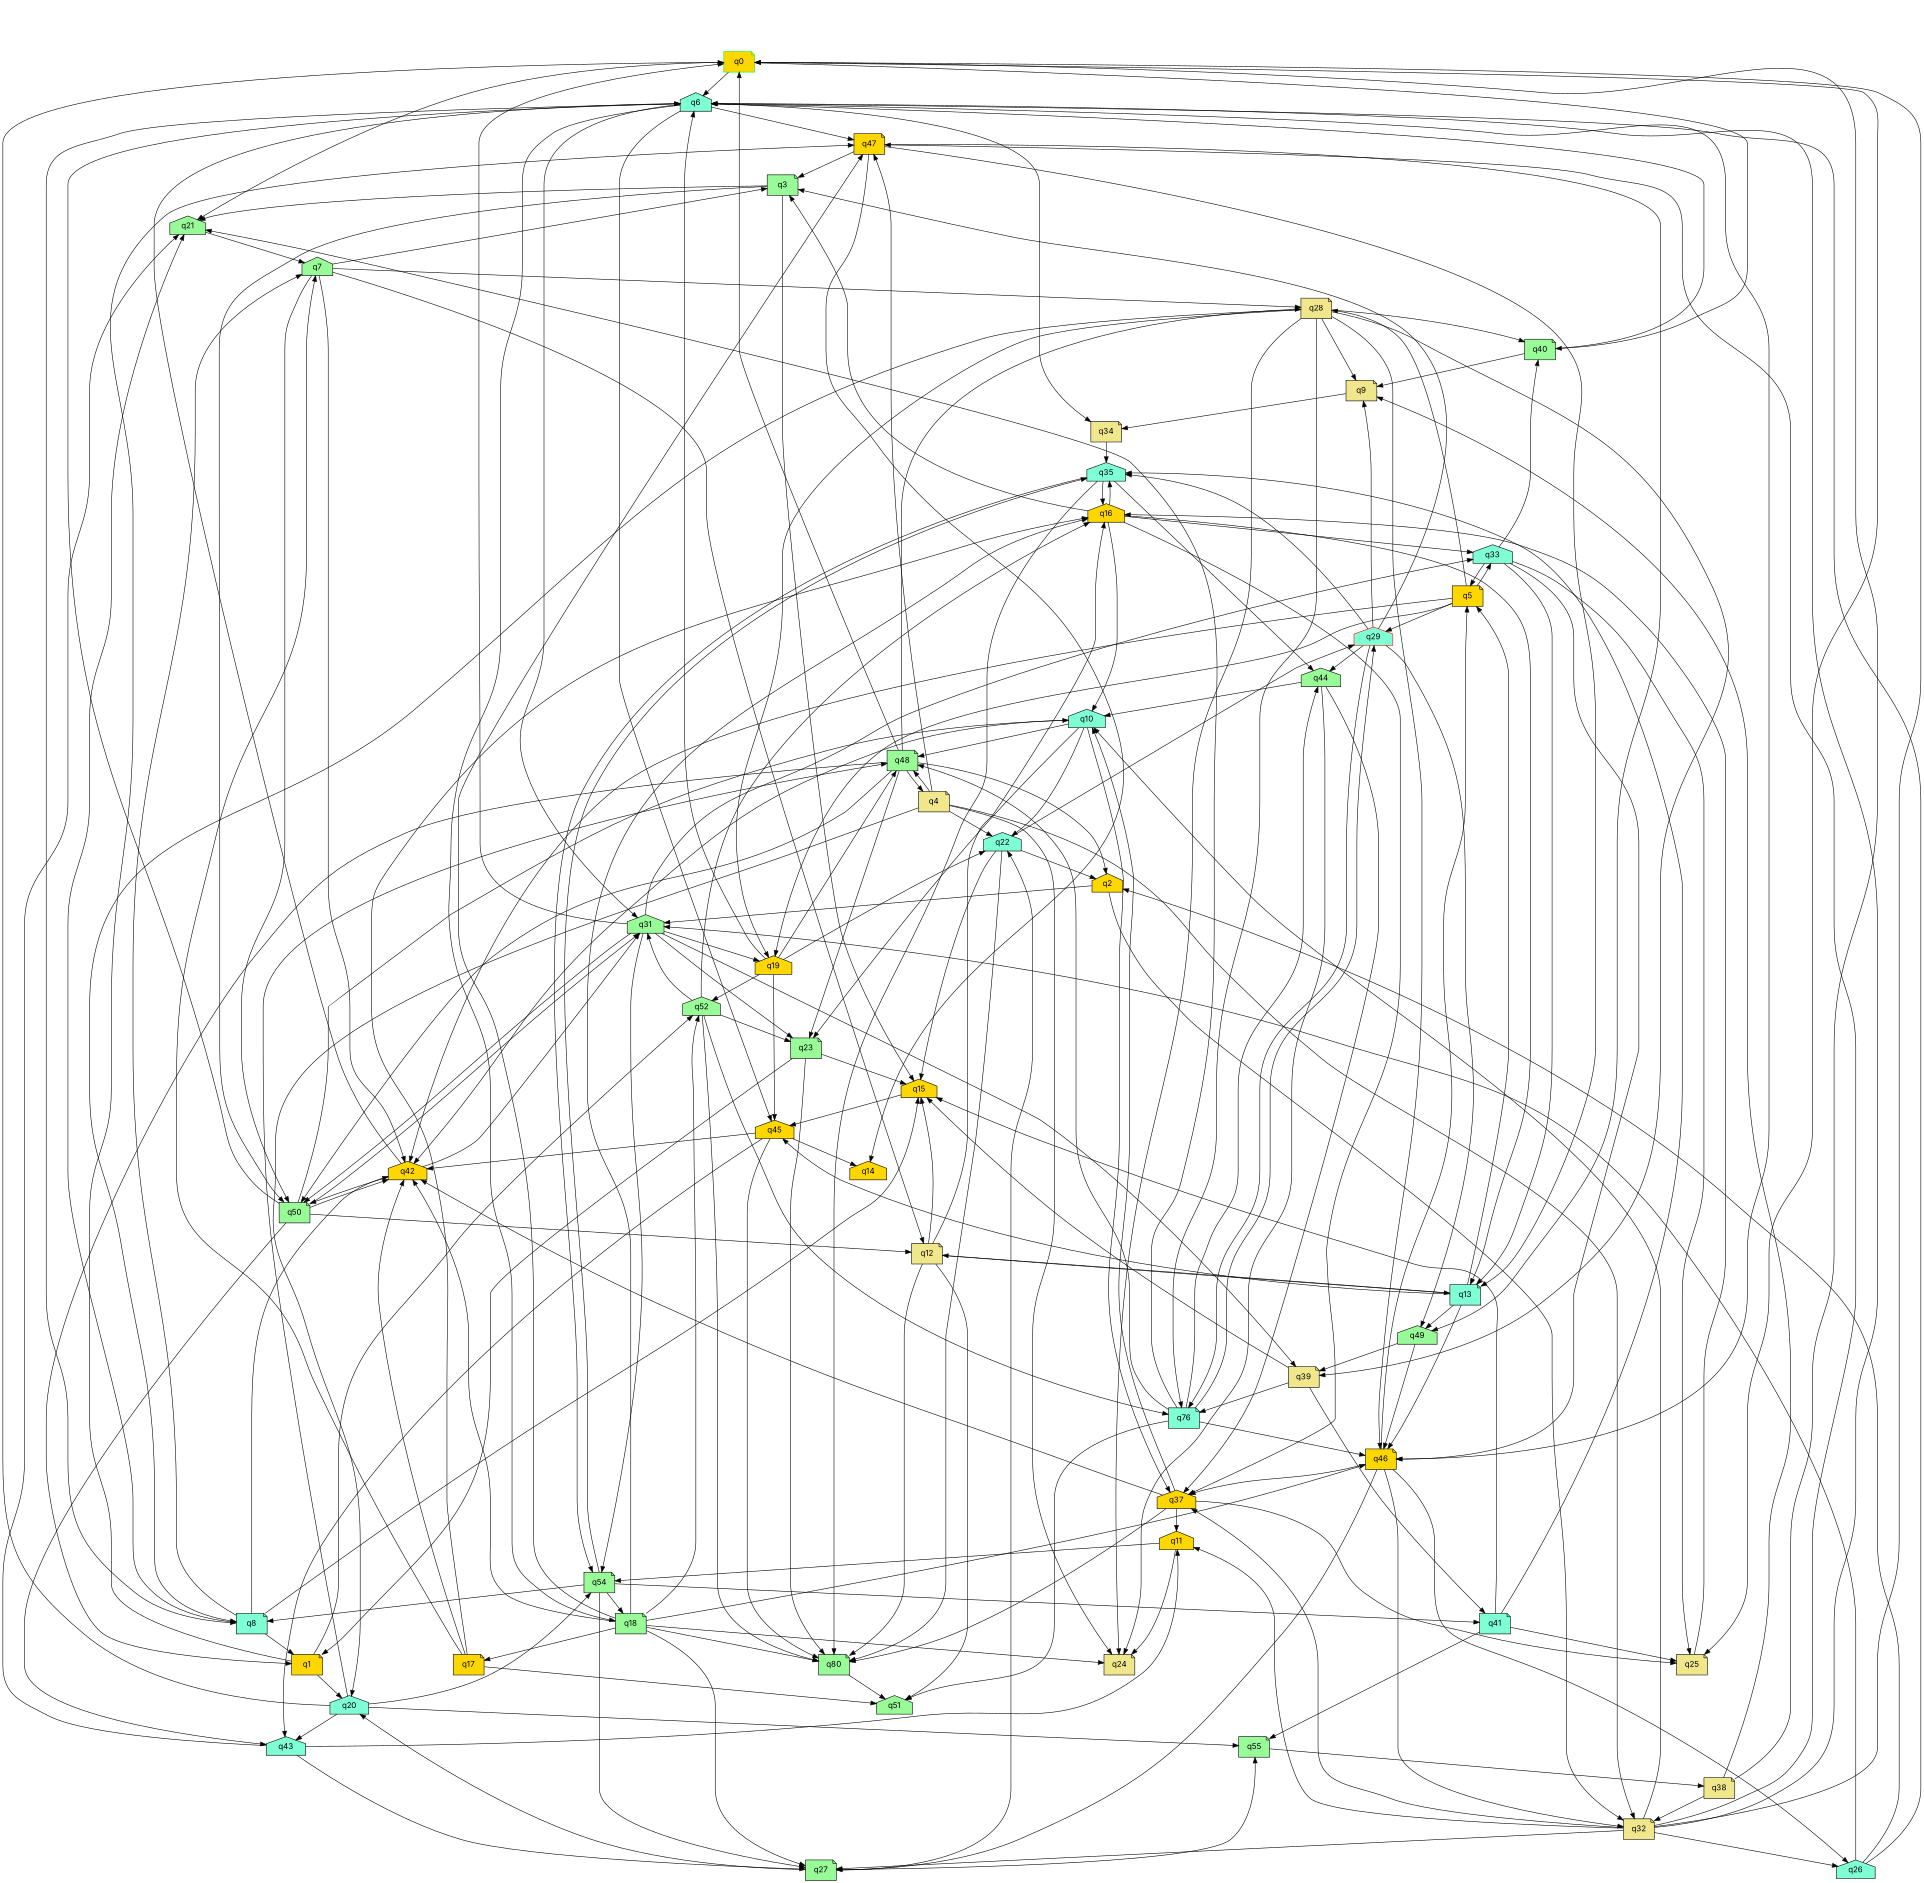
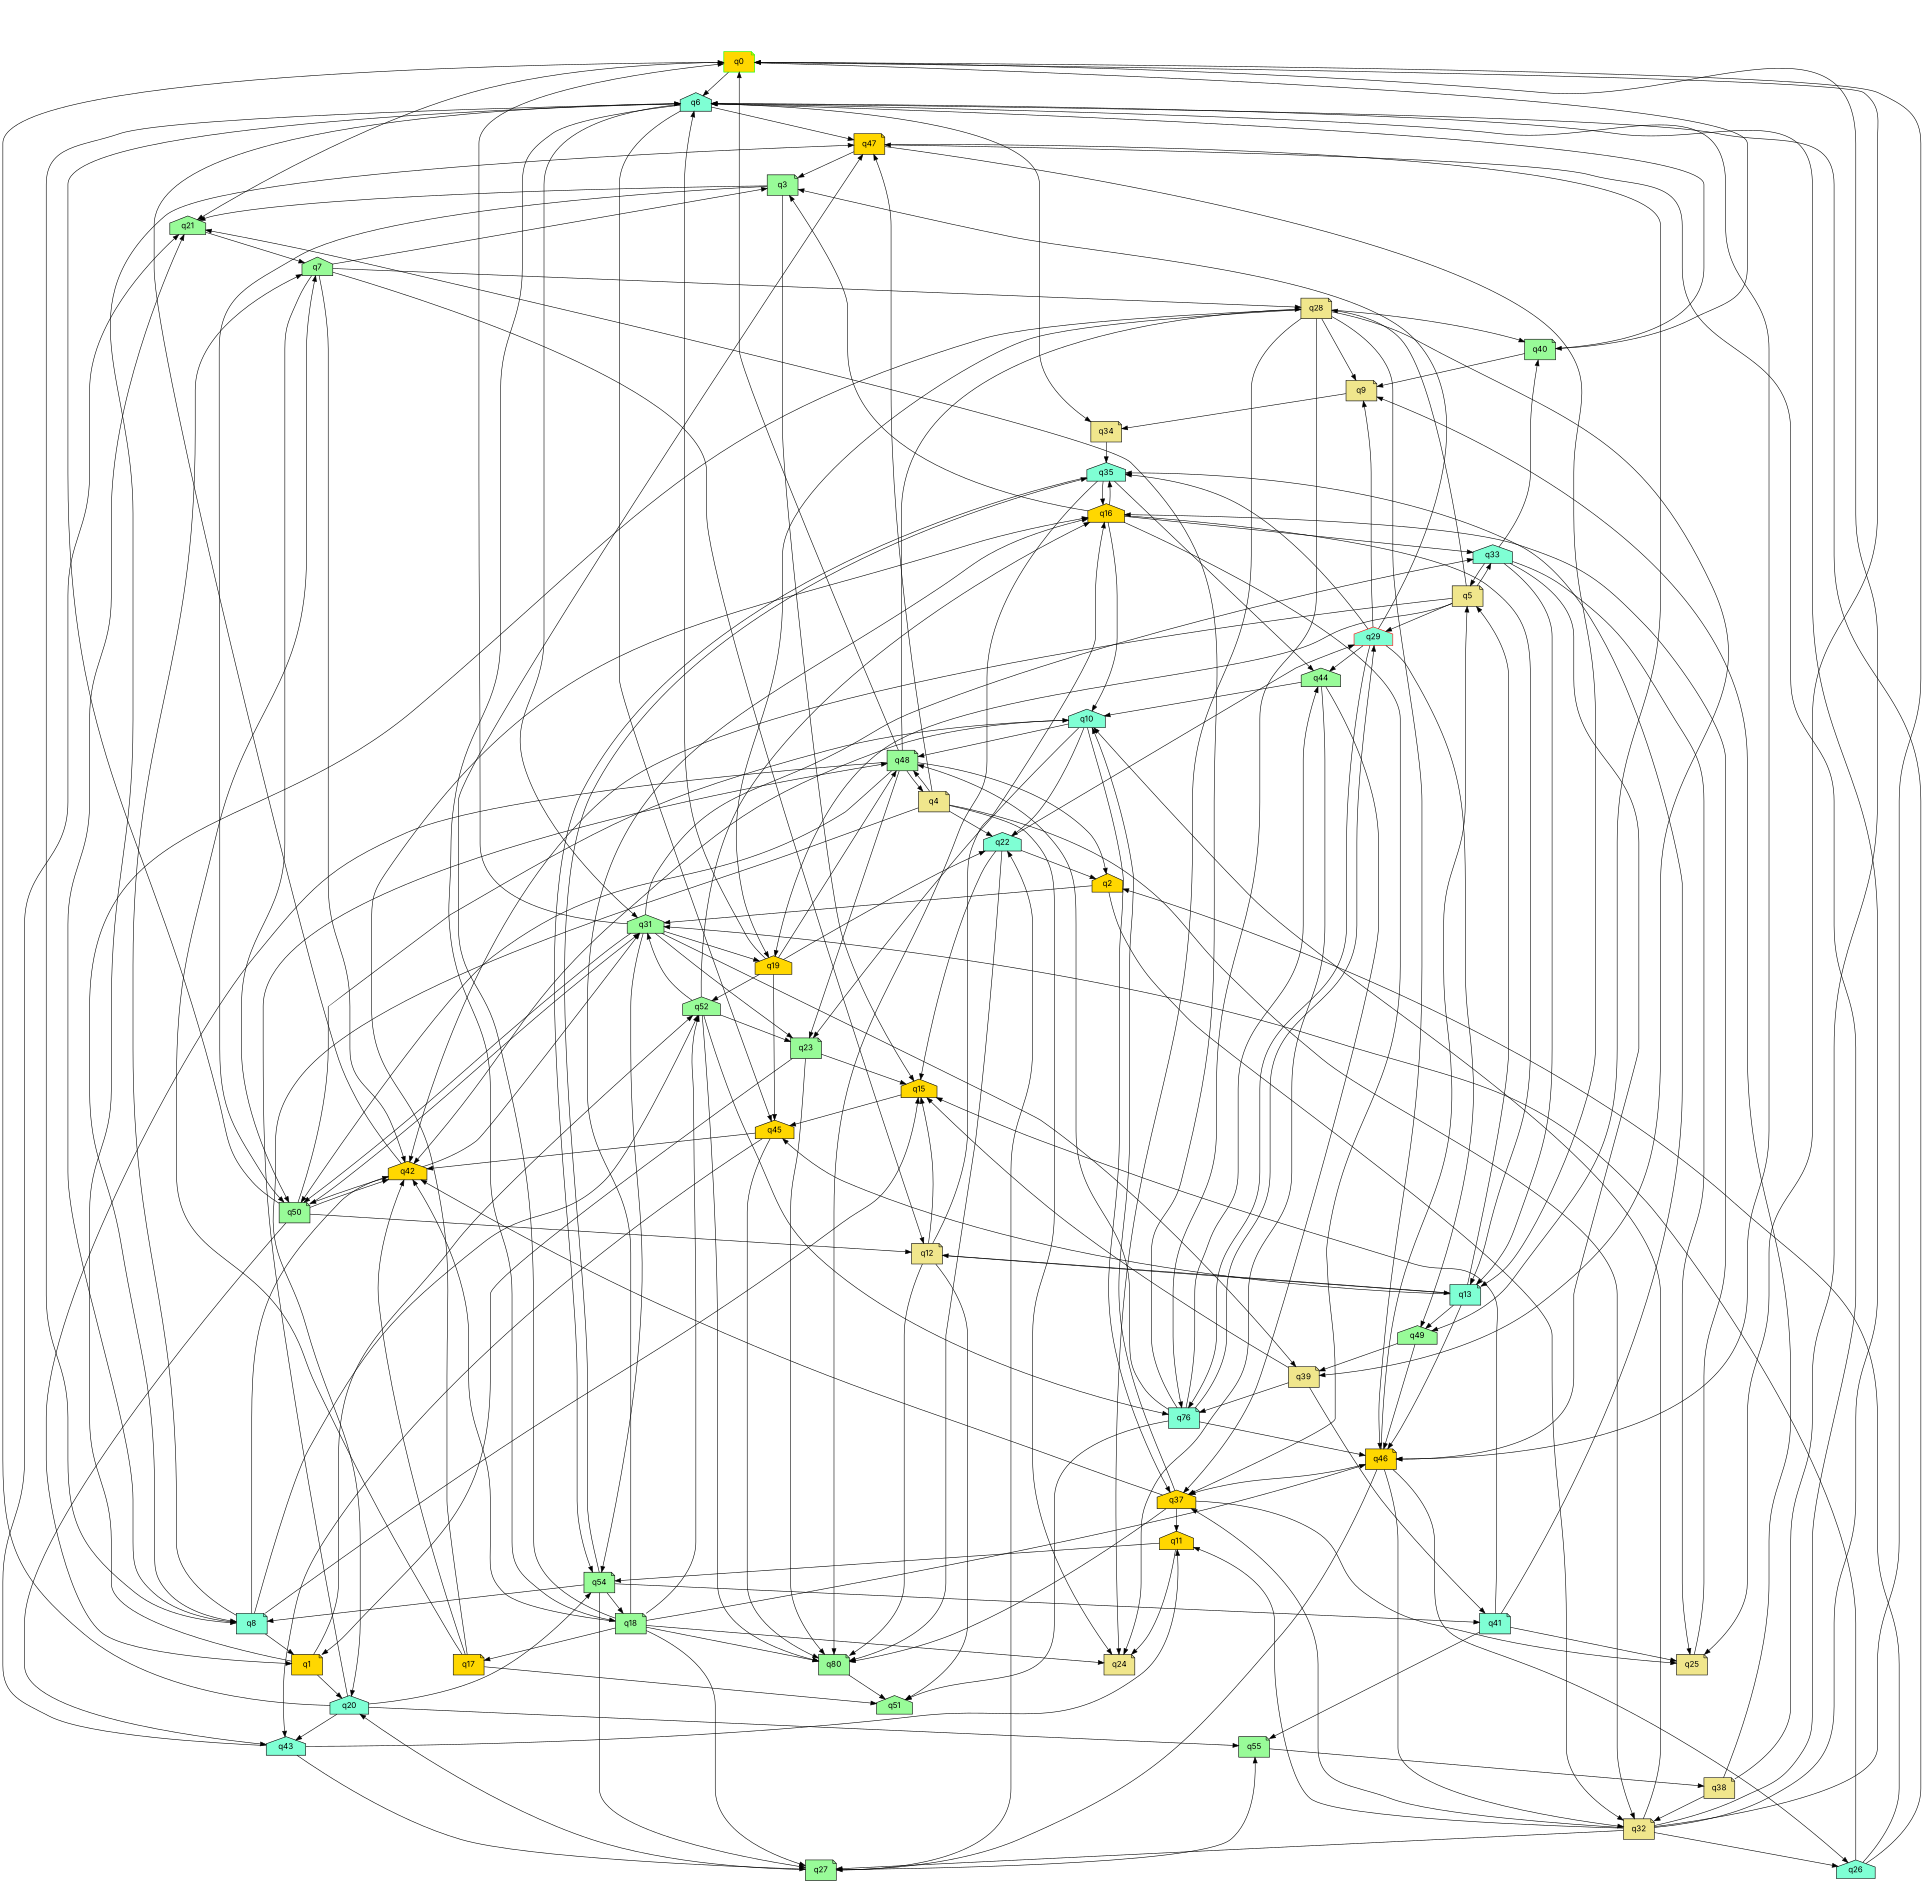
(1468, 596) -> (1468, 596)
(868, 1172) -> none
none -> (435, 1282)
